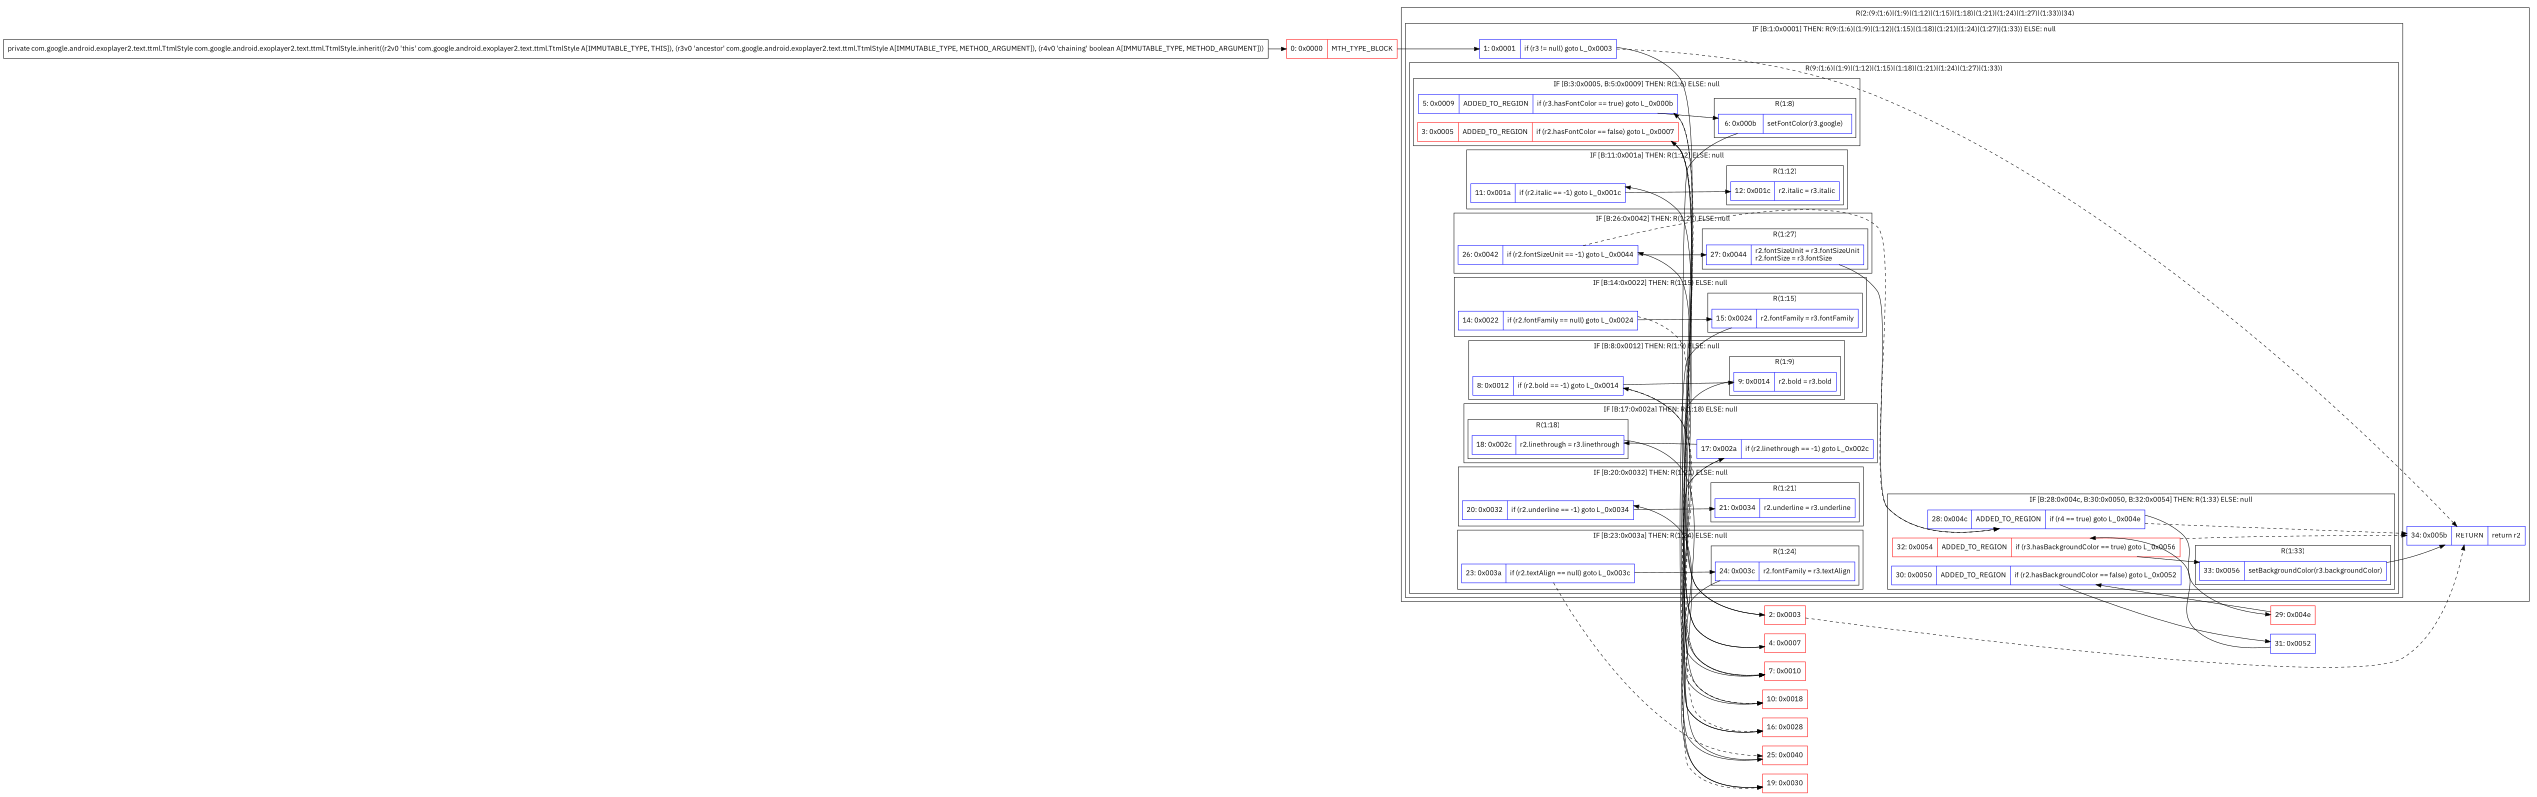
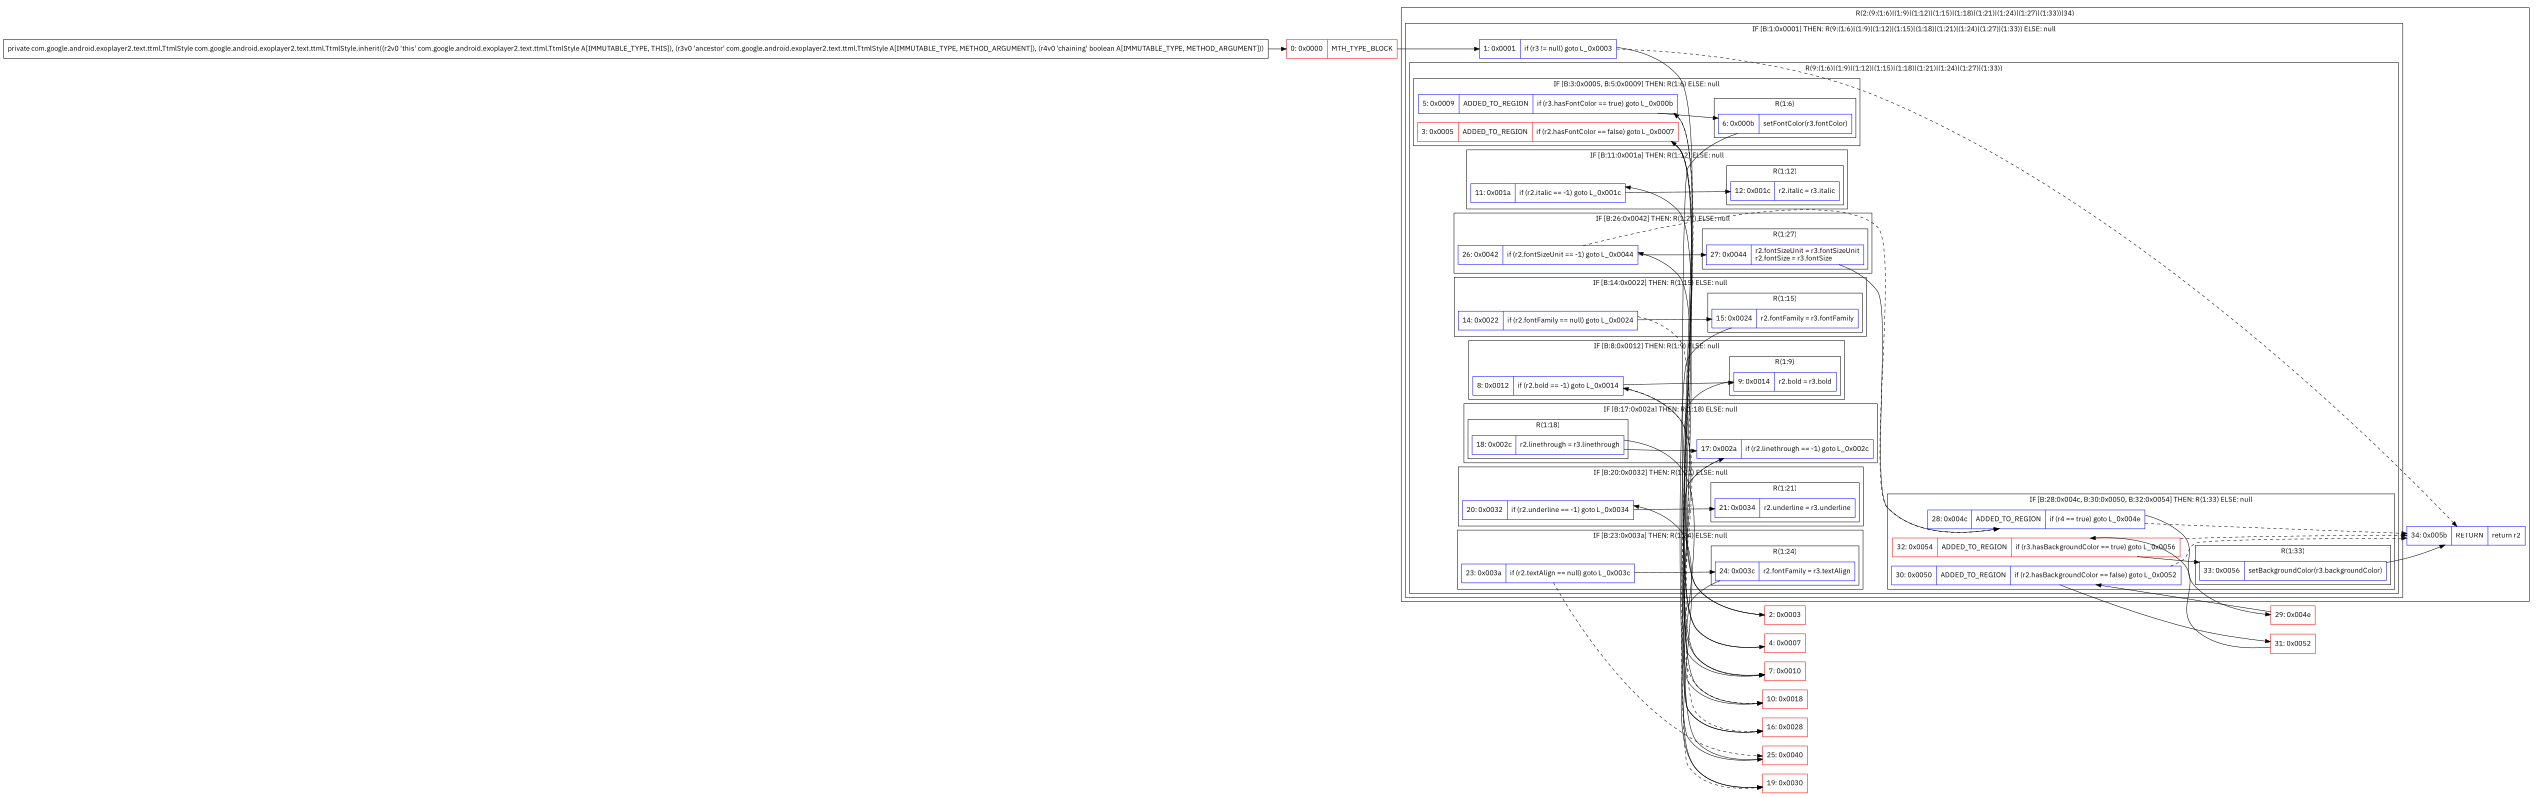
(1785, 104) -> (1785, 104)
(1805, 124) -> (1805, 124)
(1663, 444) -> (1651, 450)
(2293, 644) -> (2293, 644)
(2167, 659) -> (2251, 540)
